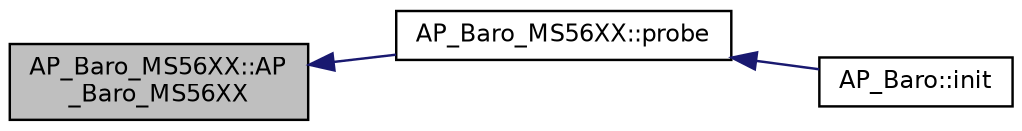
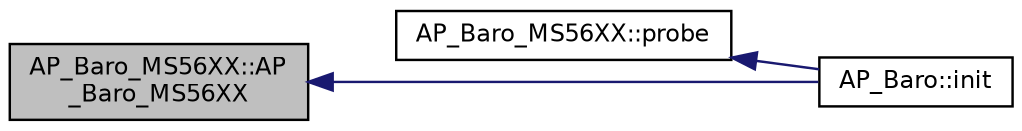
(365, 58) -> (576, 82)
